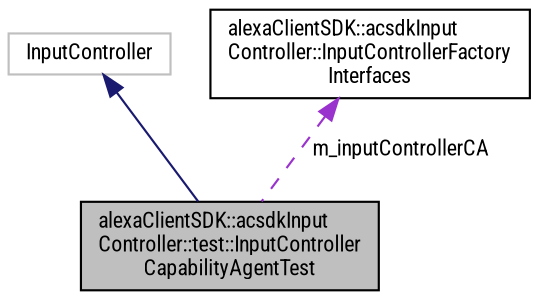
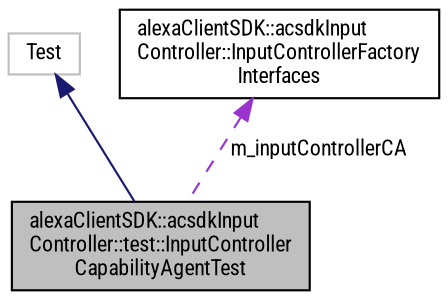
(90, 54) -> (44, 54)
